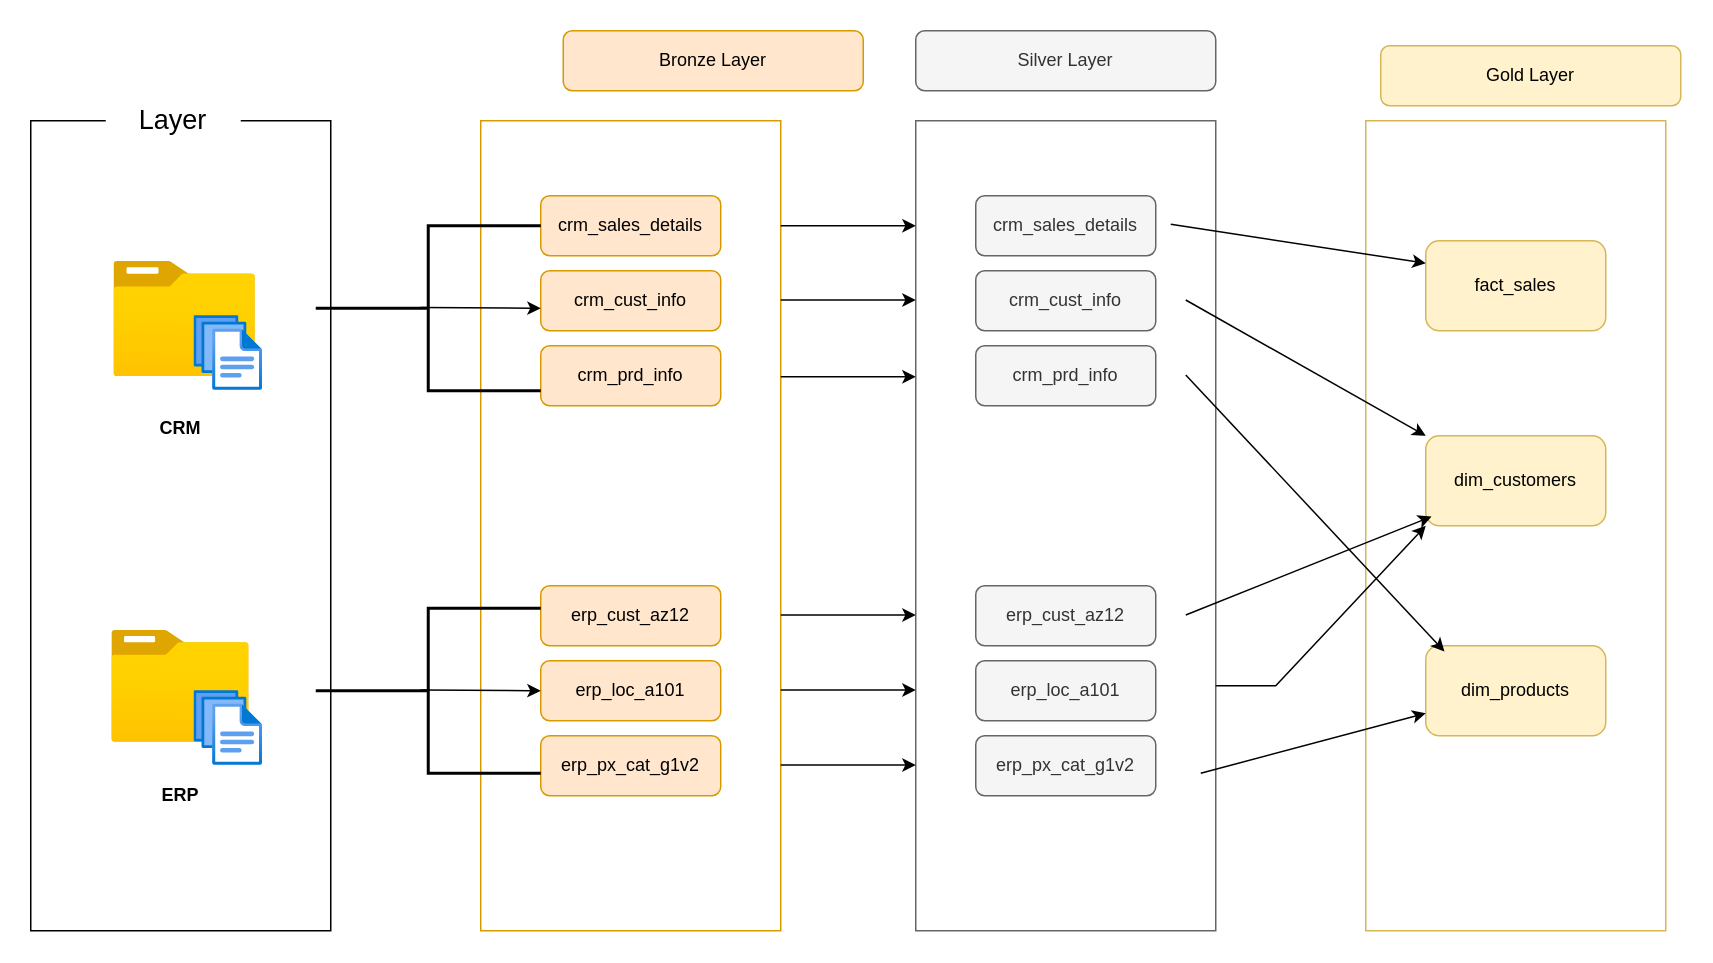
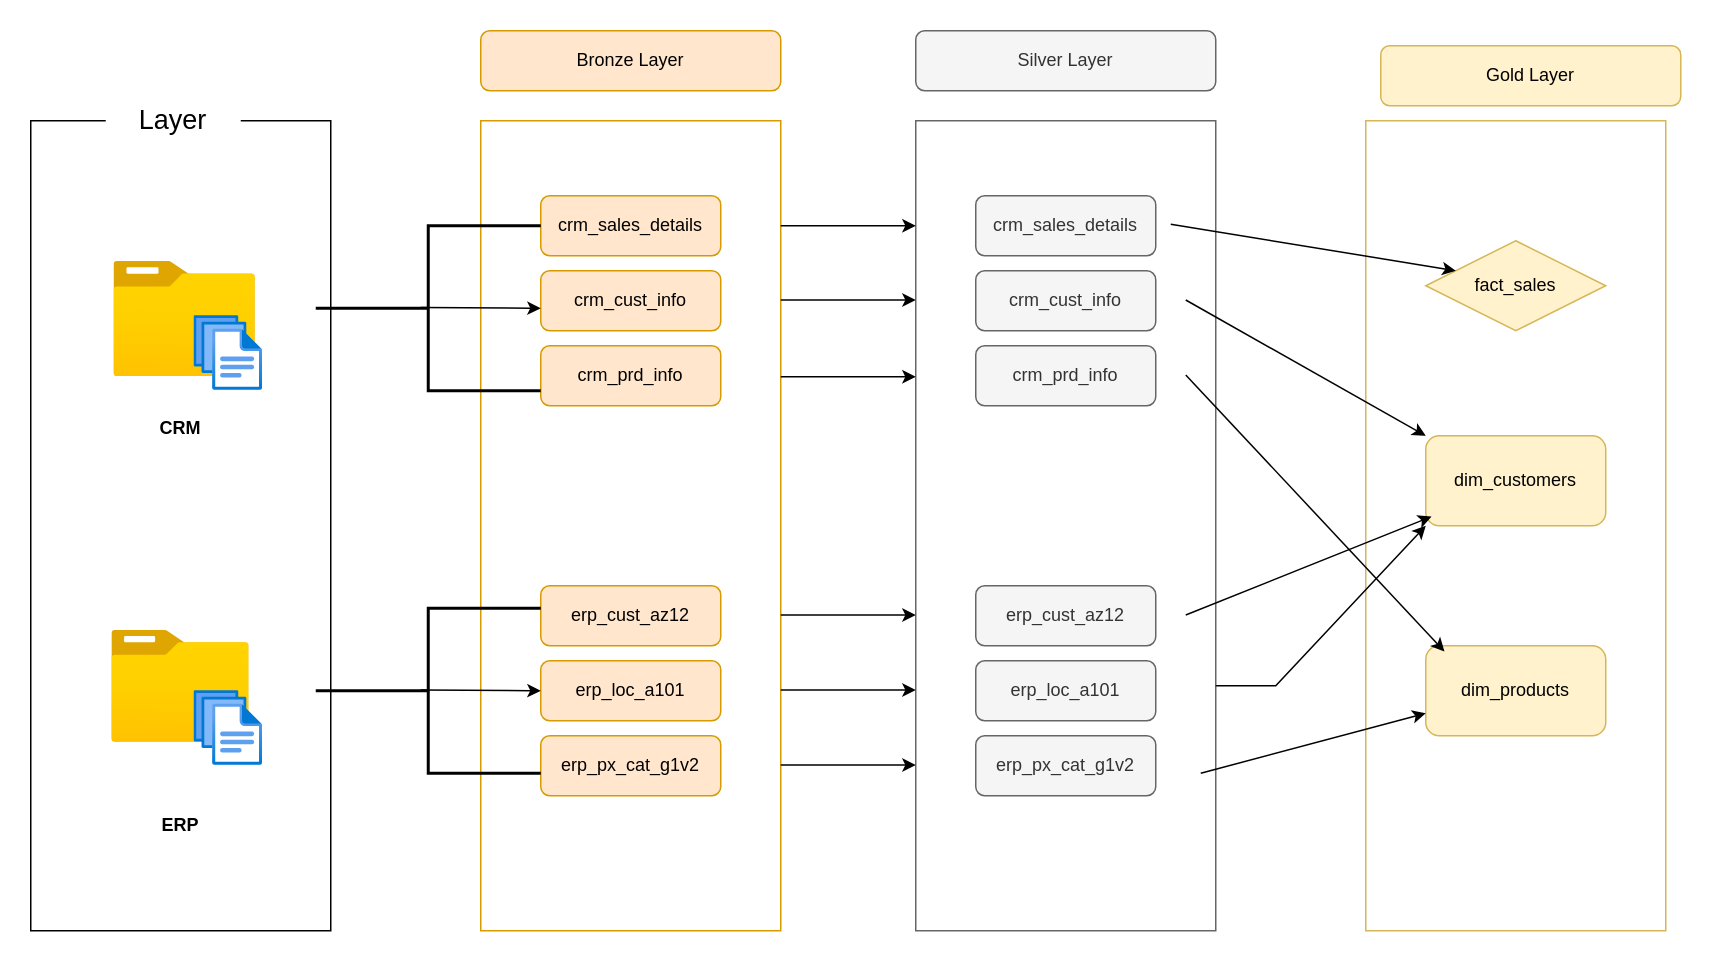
(713, 61) -> (631, 61)
(1516, 286) -> (1516, 286)
(181, 796) -> (181, 826)
